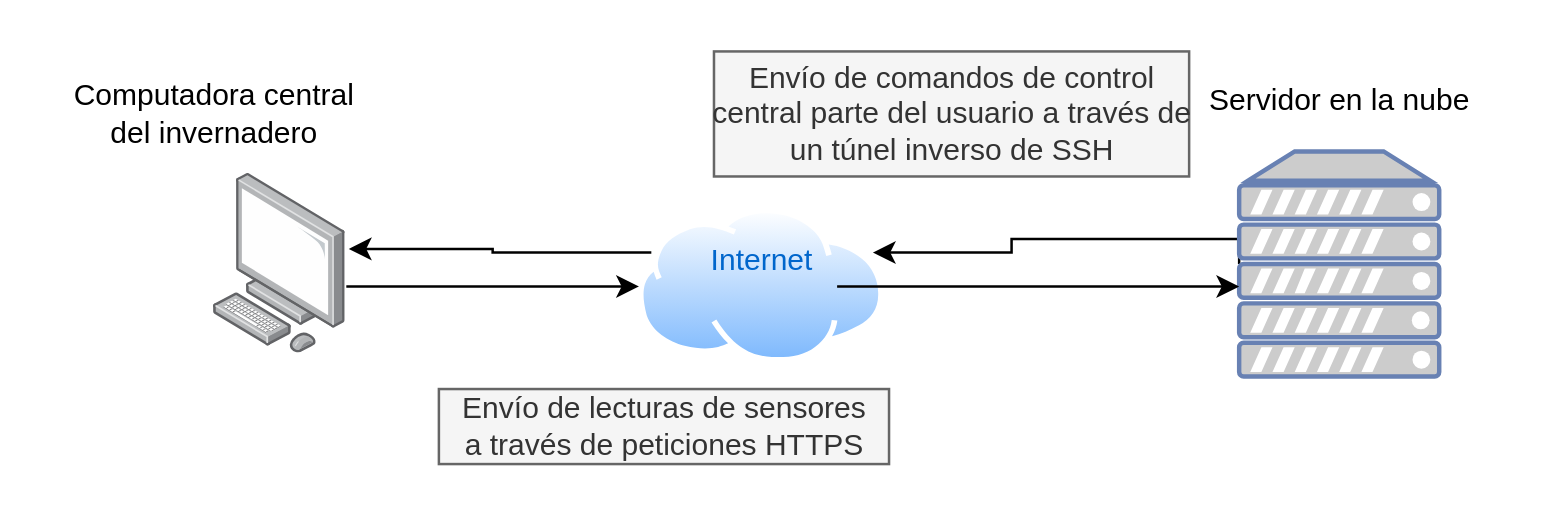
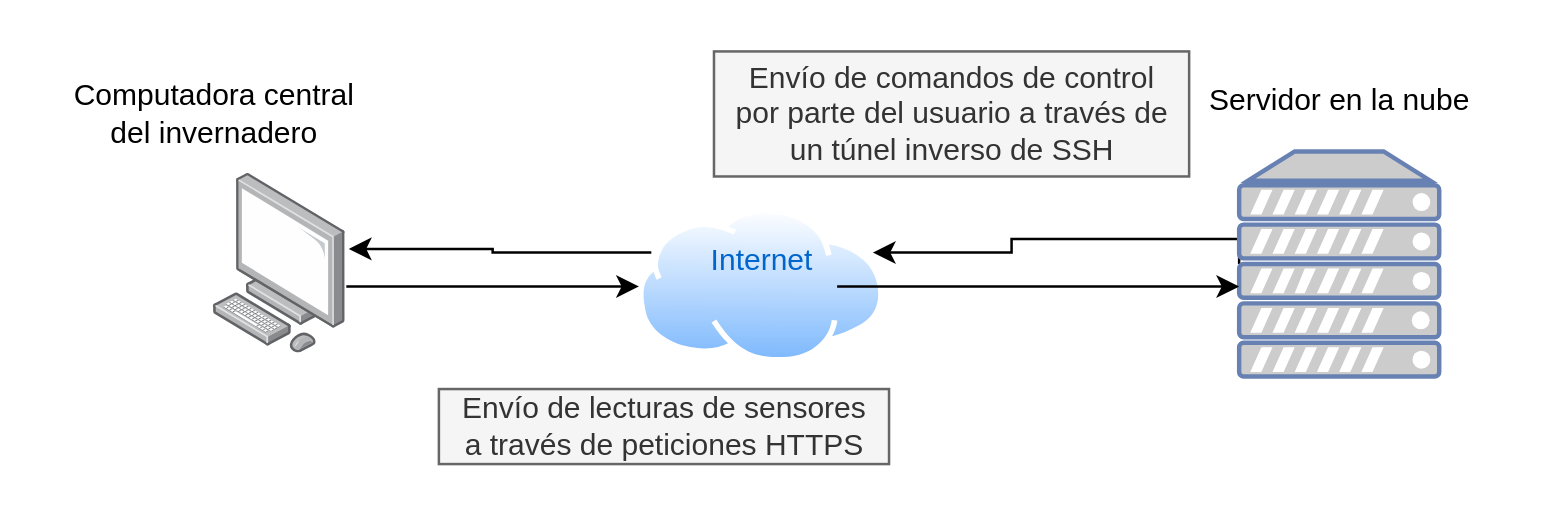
(953, 114) -> (953, 114)
